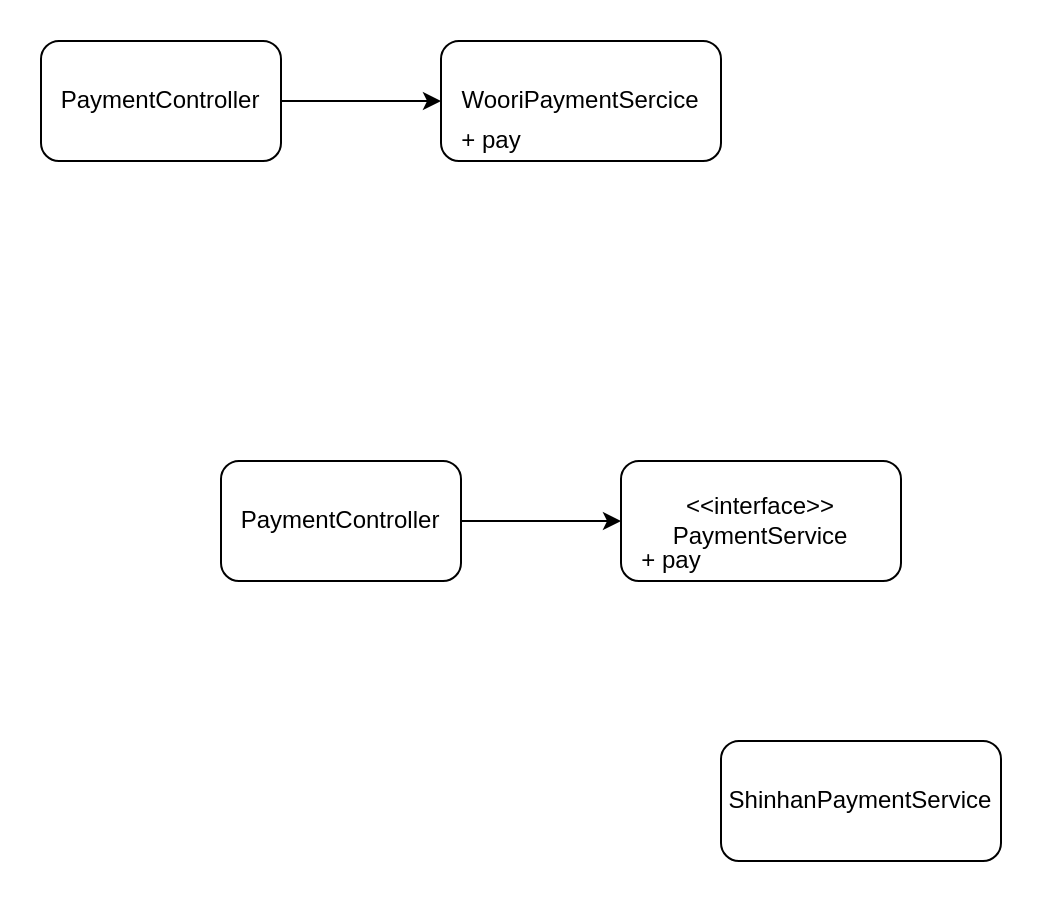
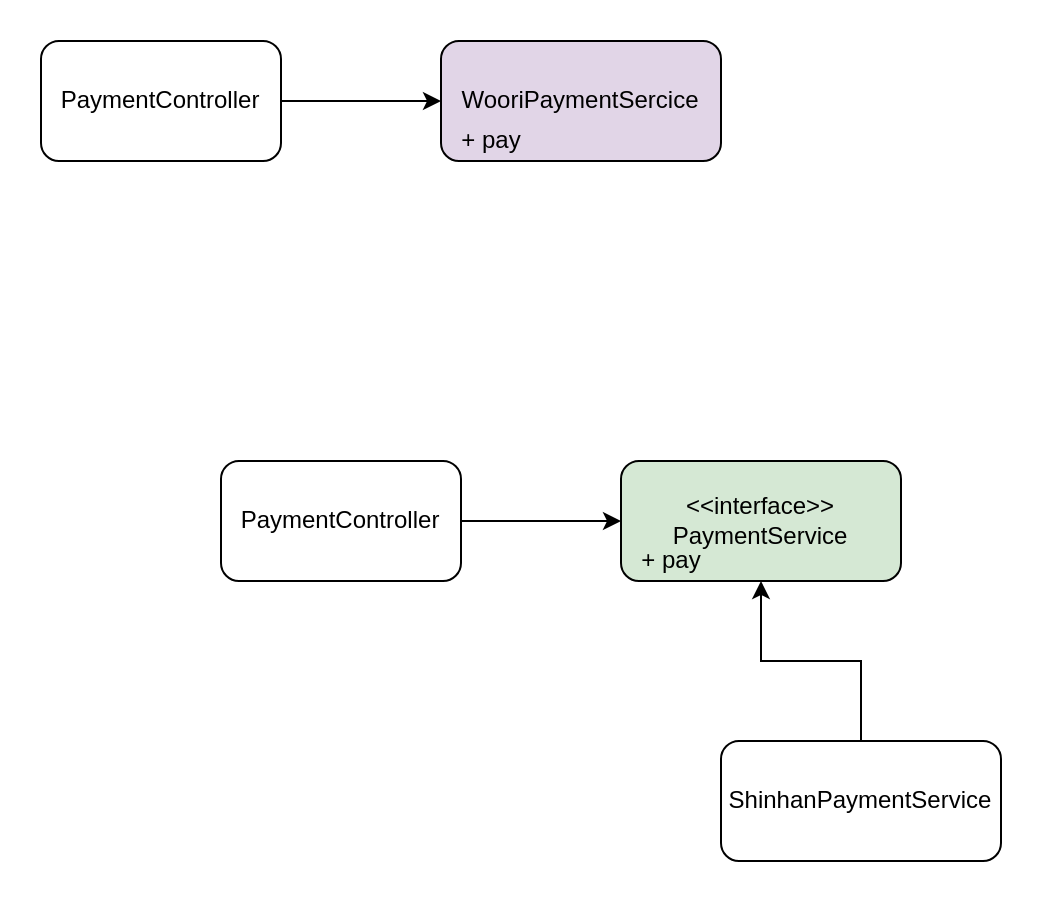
(581, 101) -> (581, 101)
(761, 521) -> (761, 521)
none -> (818, 661)
